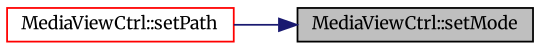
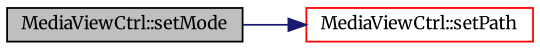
(256, 25) -> (265, 25)
